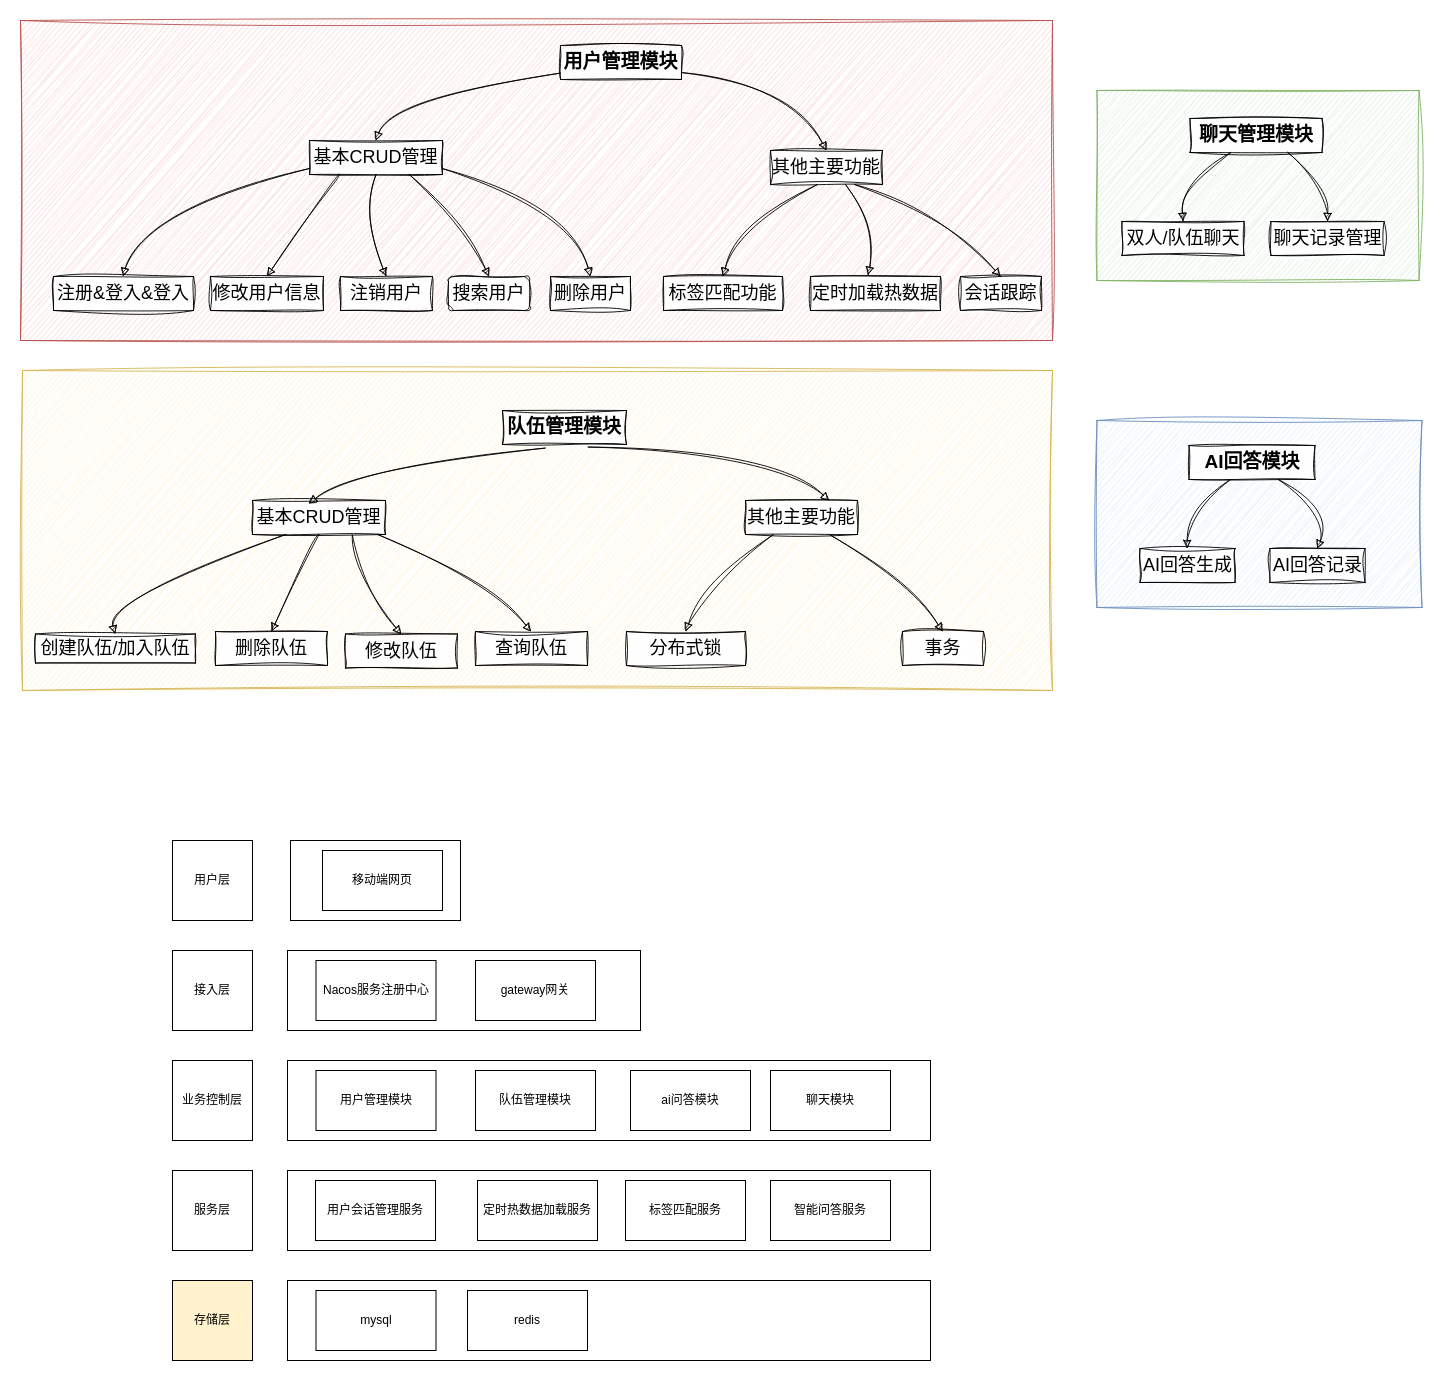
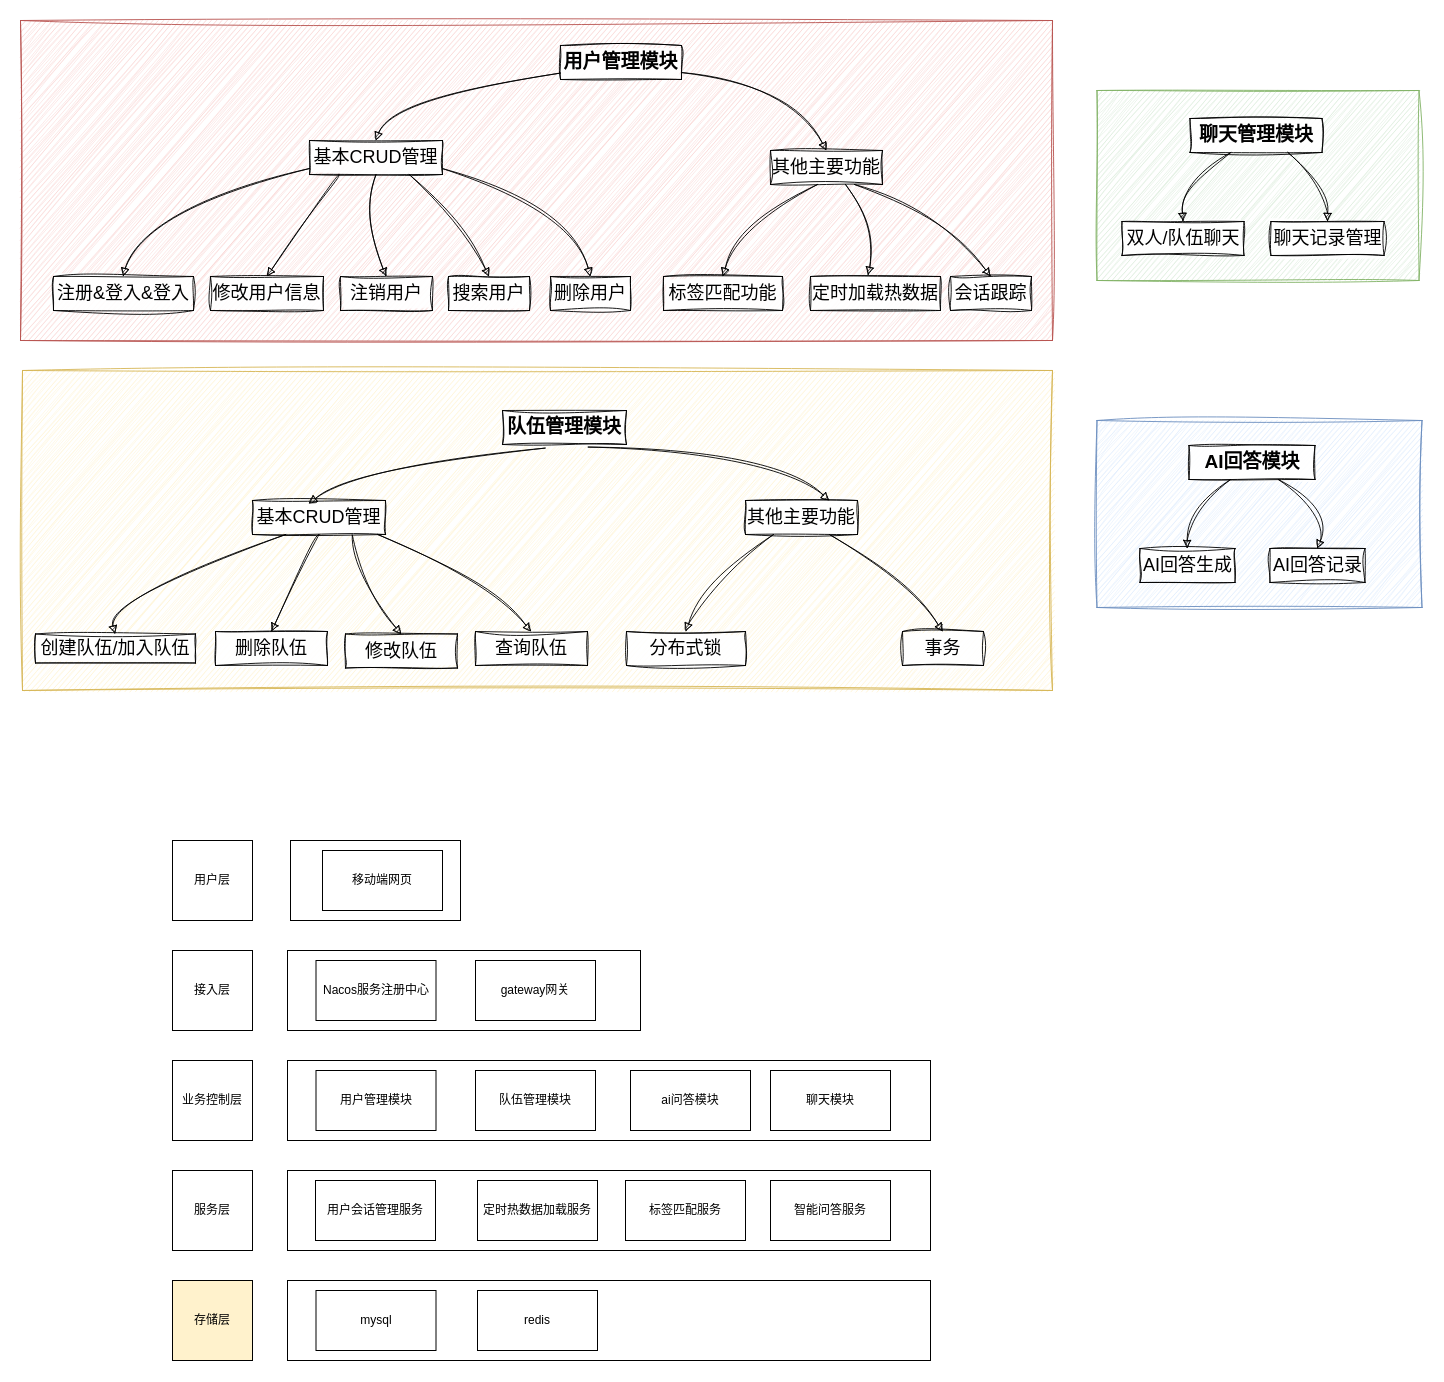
(489, 294) -> (489, 294)
(1001, 294) -> (991, 294)
(528, 1321) -> (538, 1321)
